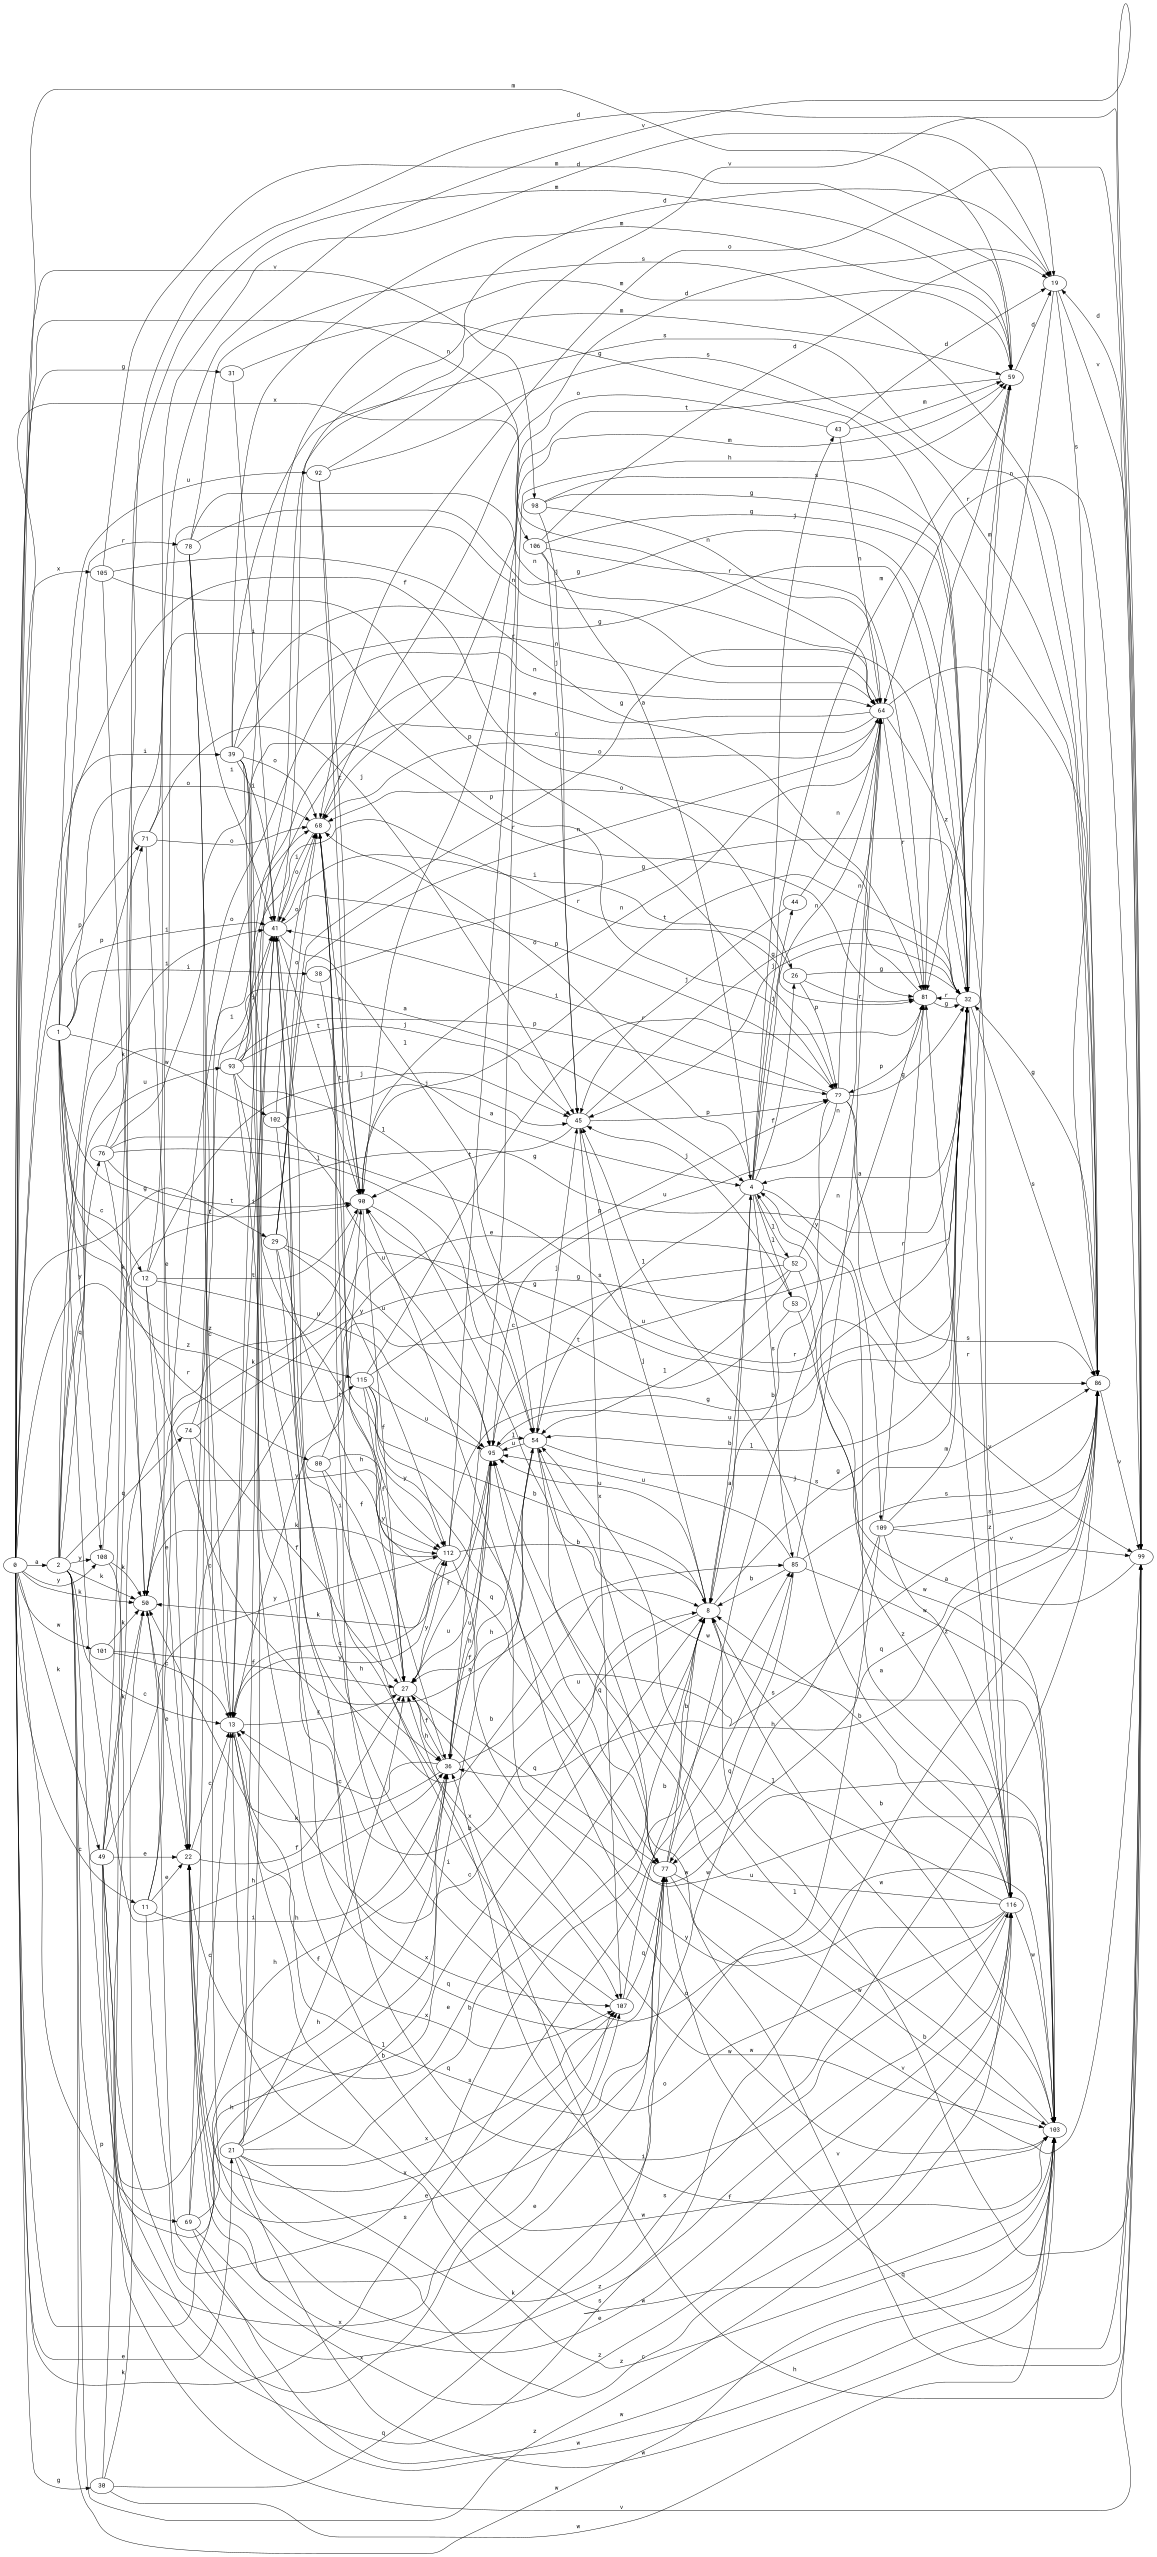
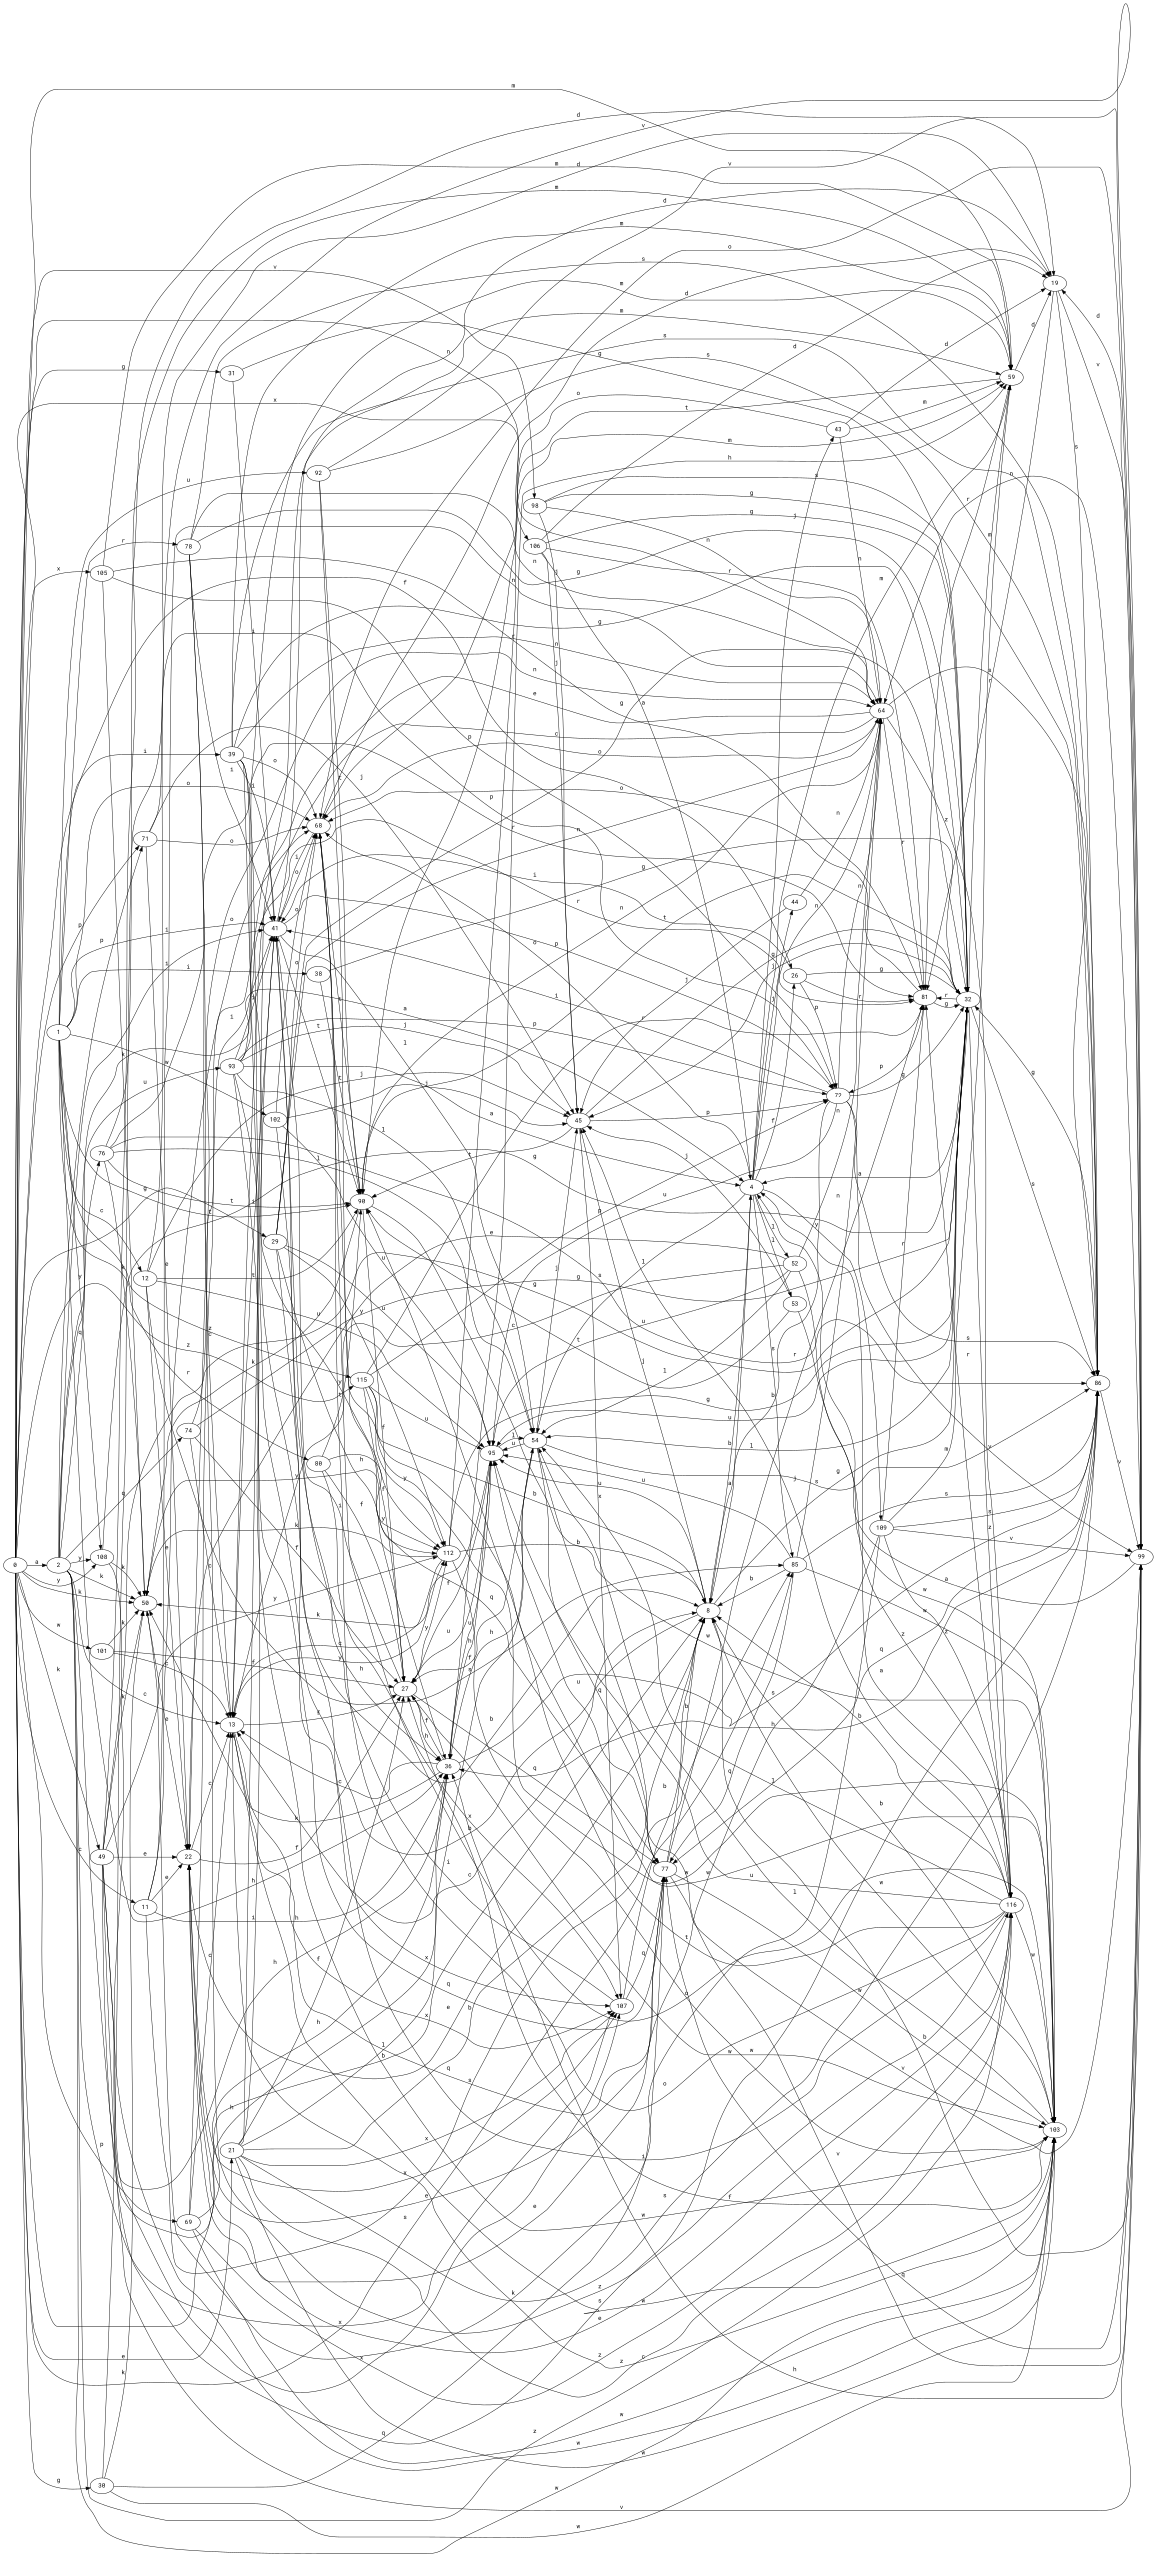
(687, 1937) -> (687, 1937)
